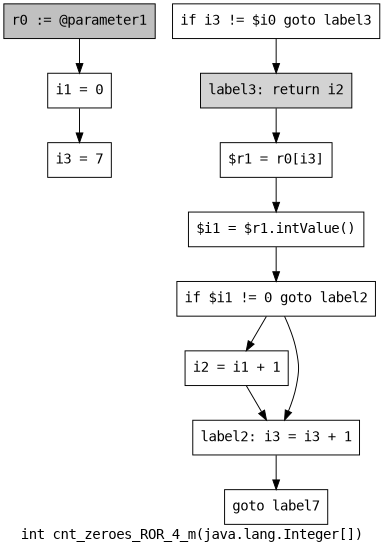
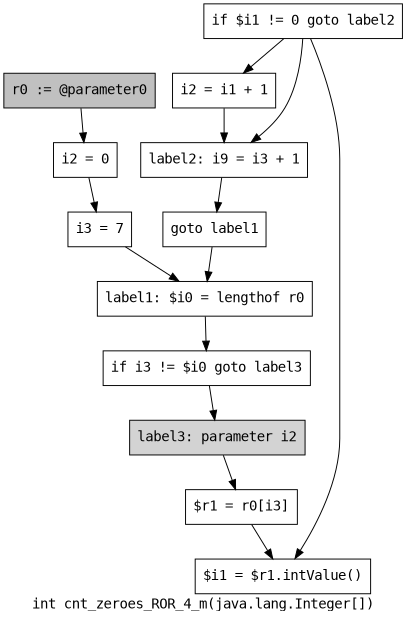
(80, 21) -> (80, 91)
(80, 91) -> (85, 160)
(276, 91) -> (217, 438)
(276, 259) -> (340, 296)
none -> (205, 299)
(276, 438) -> (224, 160)
(276, 507) -> (214, 229)
